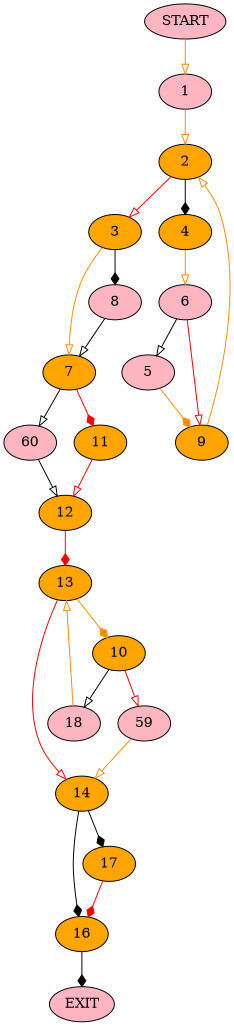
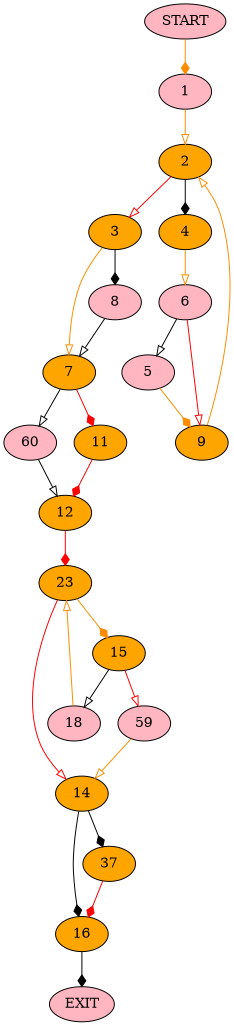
(185, 52) -> (185, 51)
(85, 473) -> (86, 473)
(65, 583) -> (65, 583)
(119, 653) -> (119, 653)
(109, 864) -> (109, 864)
